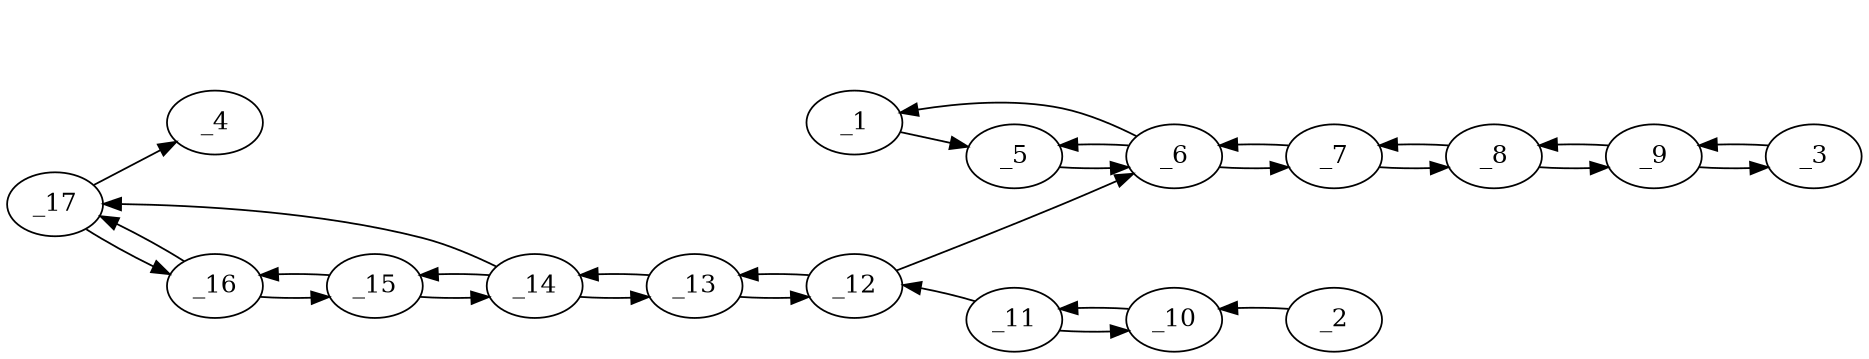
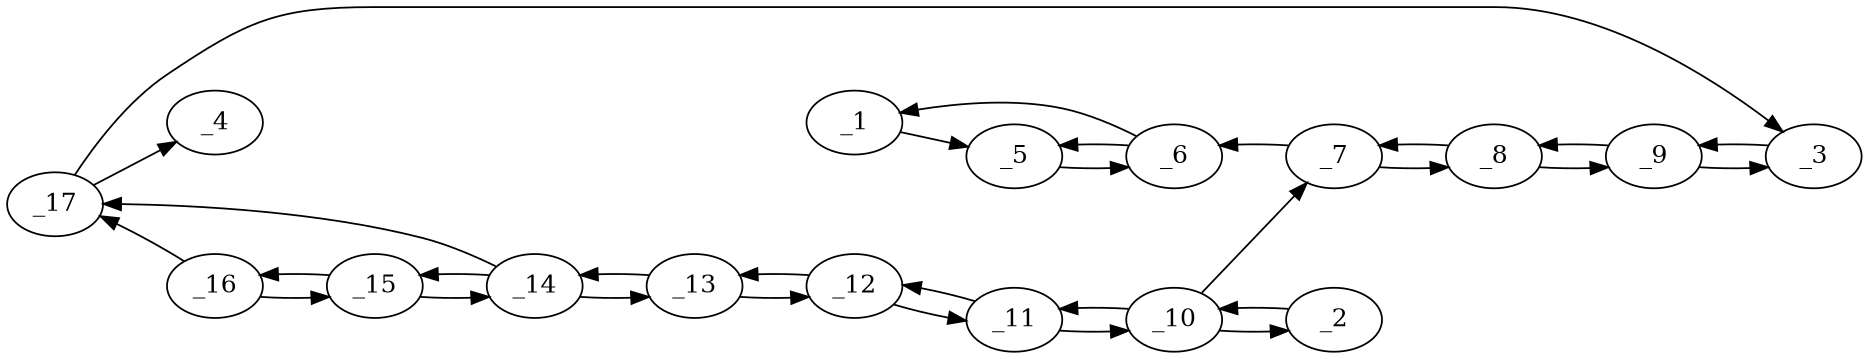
(1245, 168) -> (1248, 244)
(1007, 227) -> (921, 312)
(119, 249) -> (905, 7)
none -> (1245, 332)
